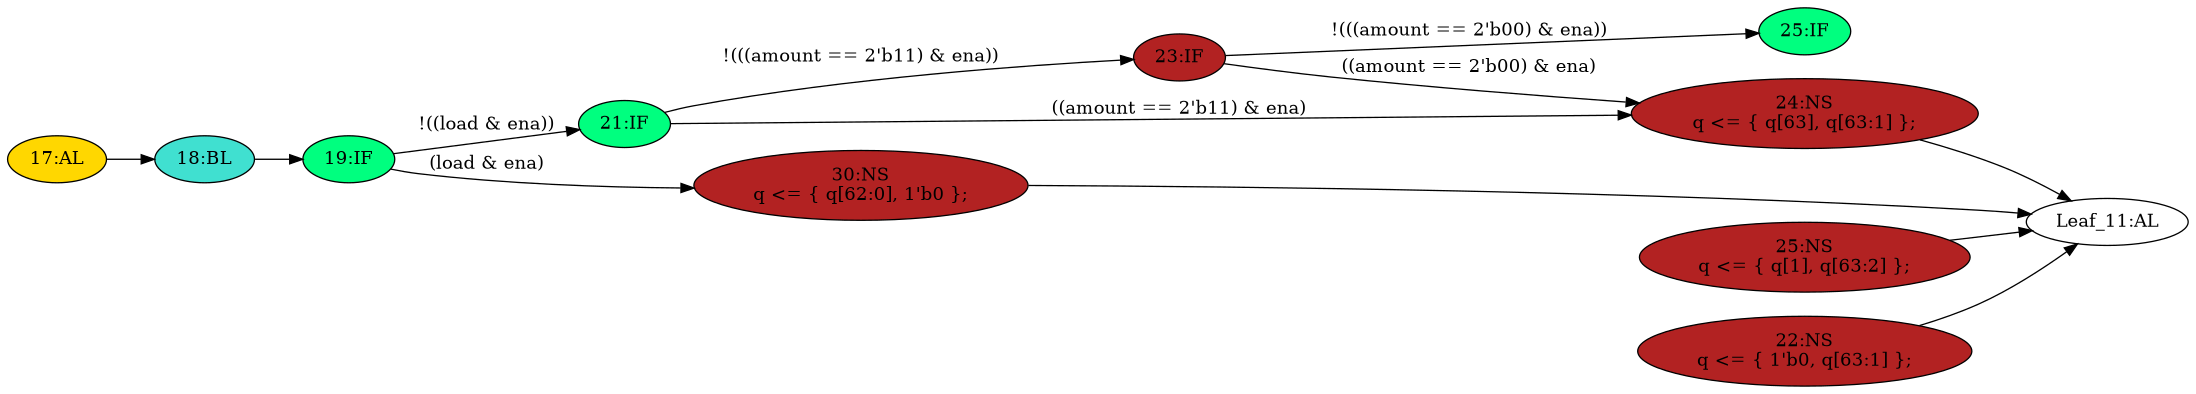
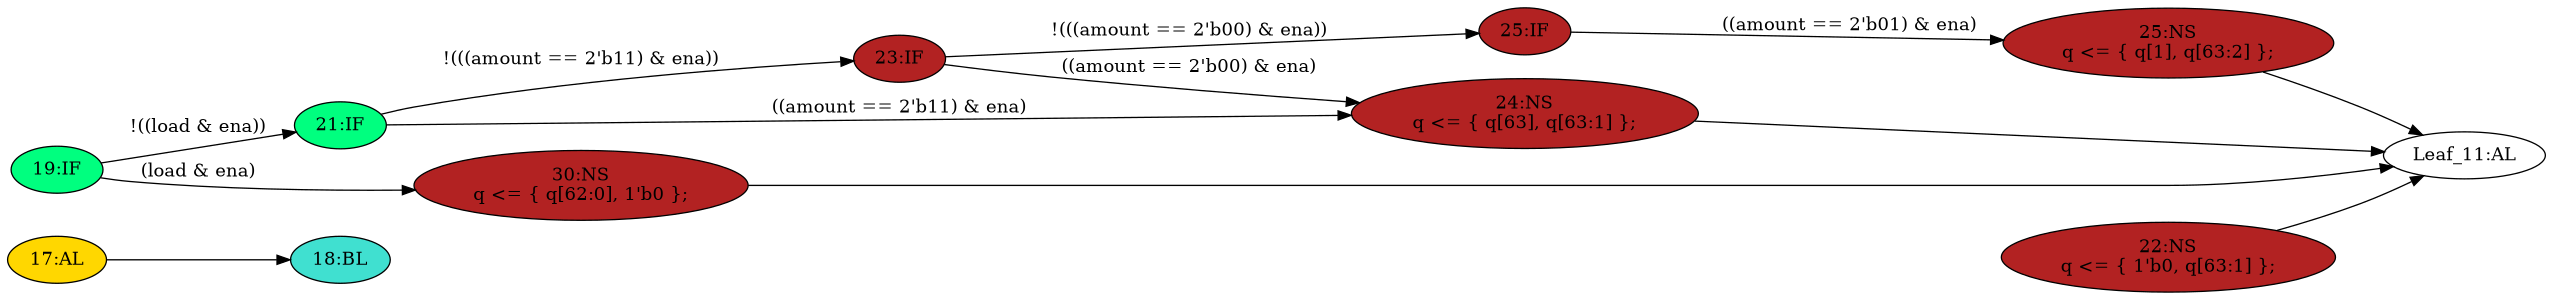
(1805, 31) -> (1525, 31)
none -> (1781, 36)
(272, 159) -> none
